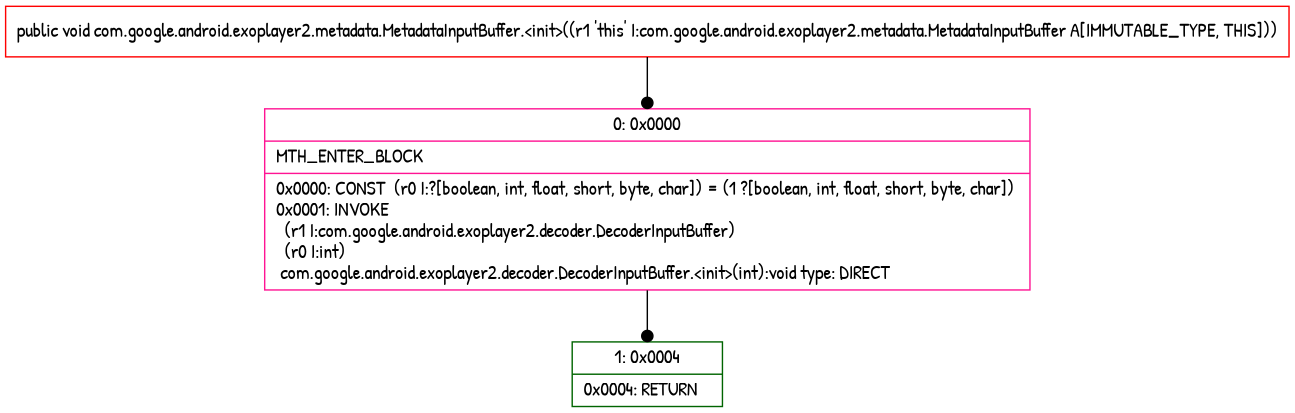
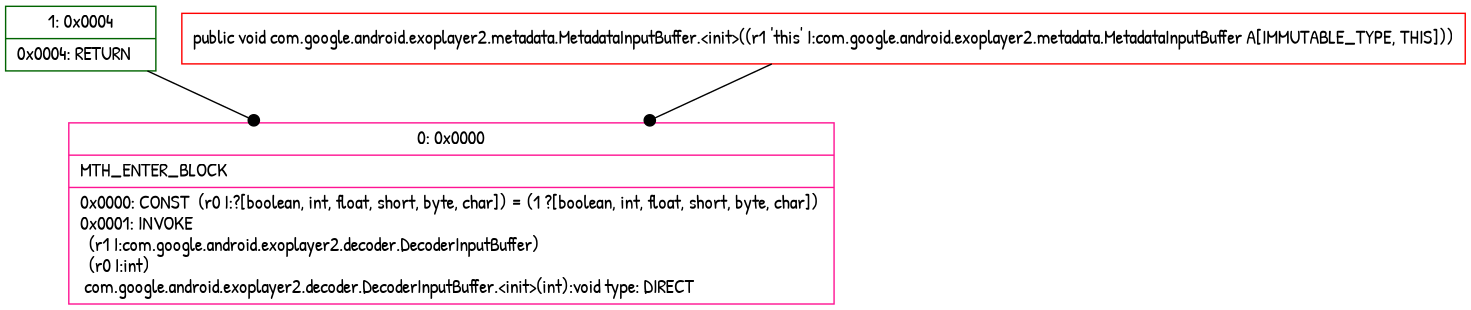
(647, 310) -> (198, 94)
